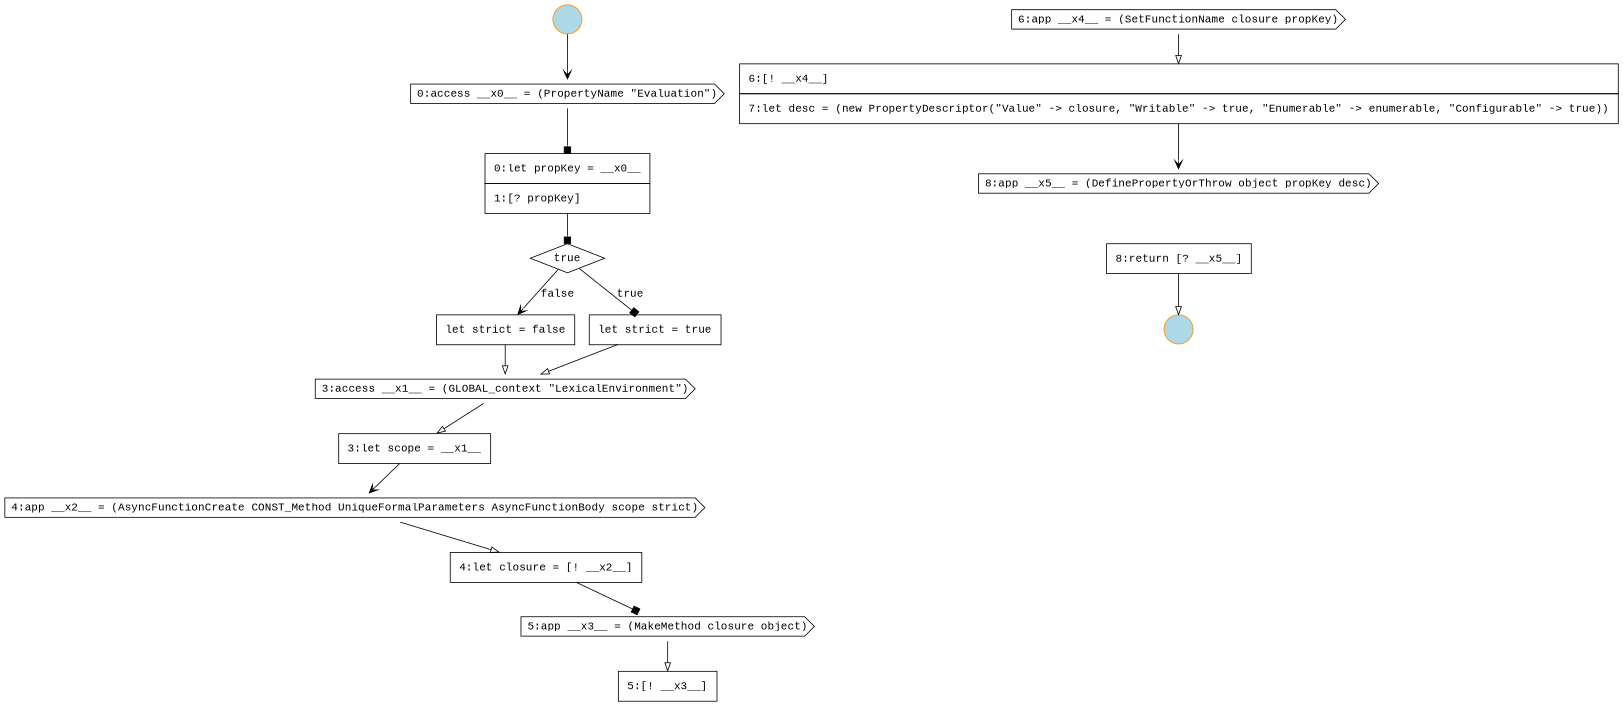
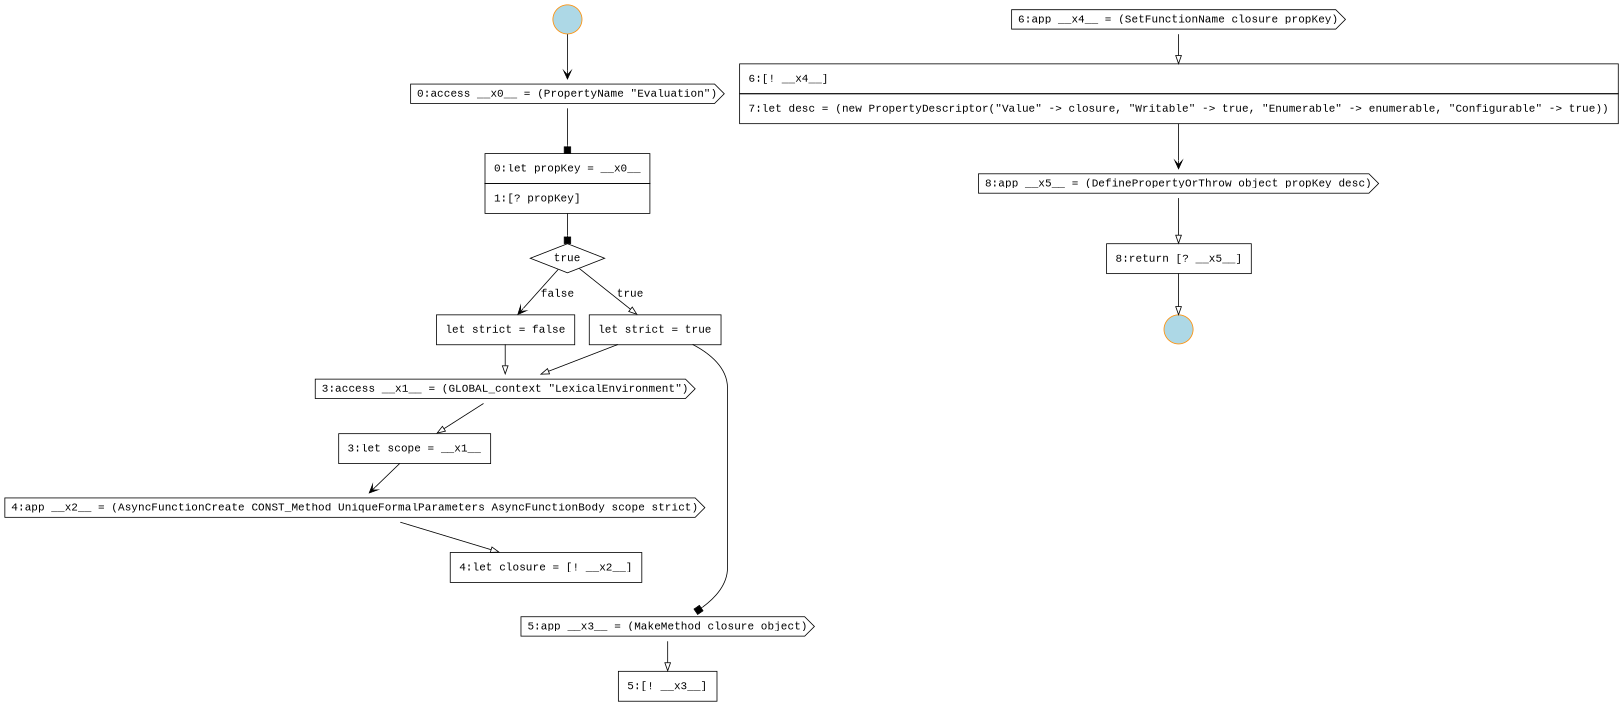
none -> (1179, 217)
(605, 289) -> (605, 289)
(603, 595) -> (728, 473)
